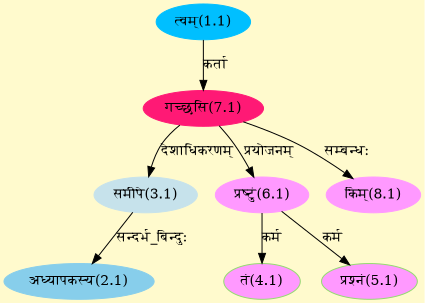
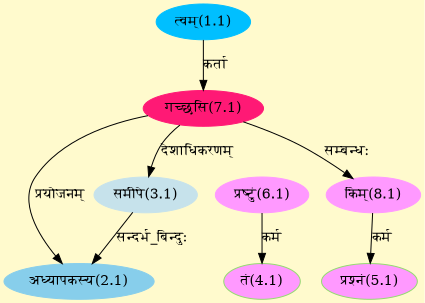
(236, 146) -> (50, 160)
(312, 235) -> (372, 233)
